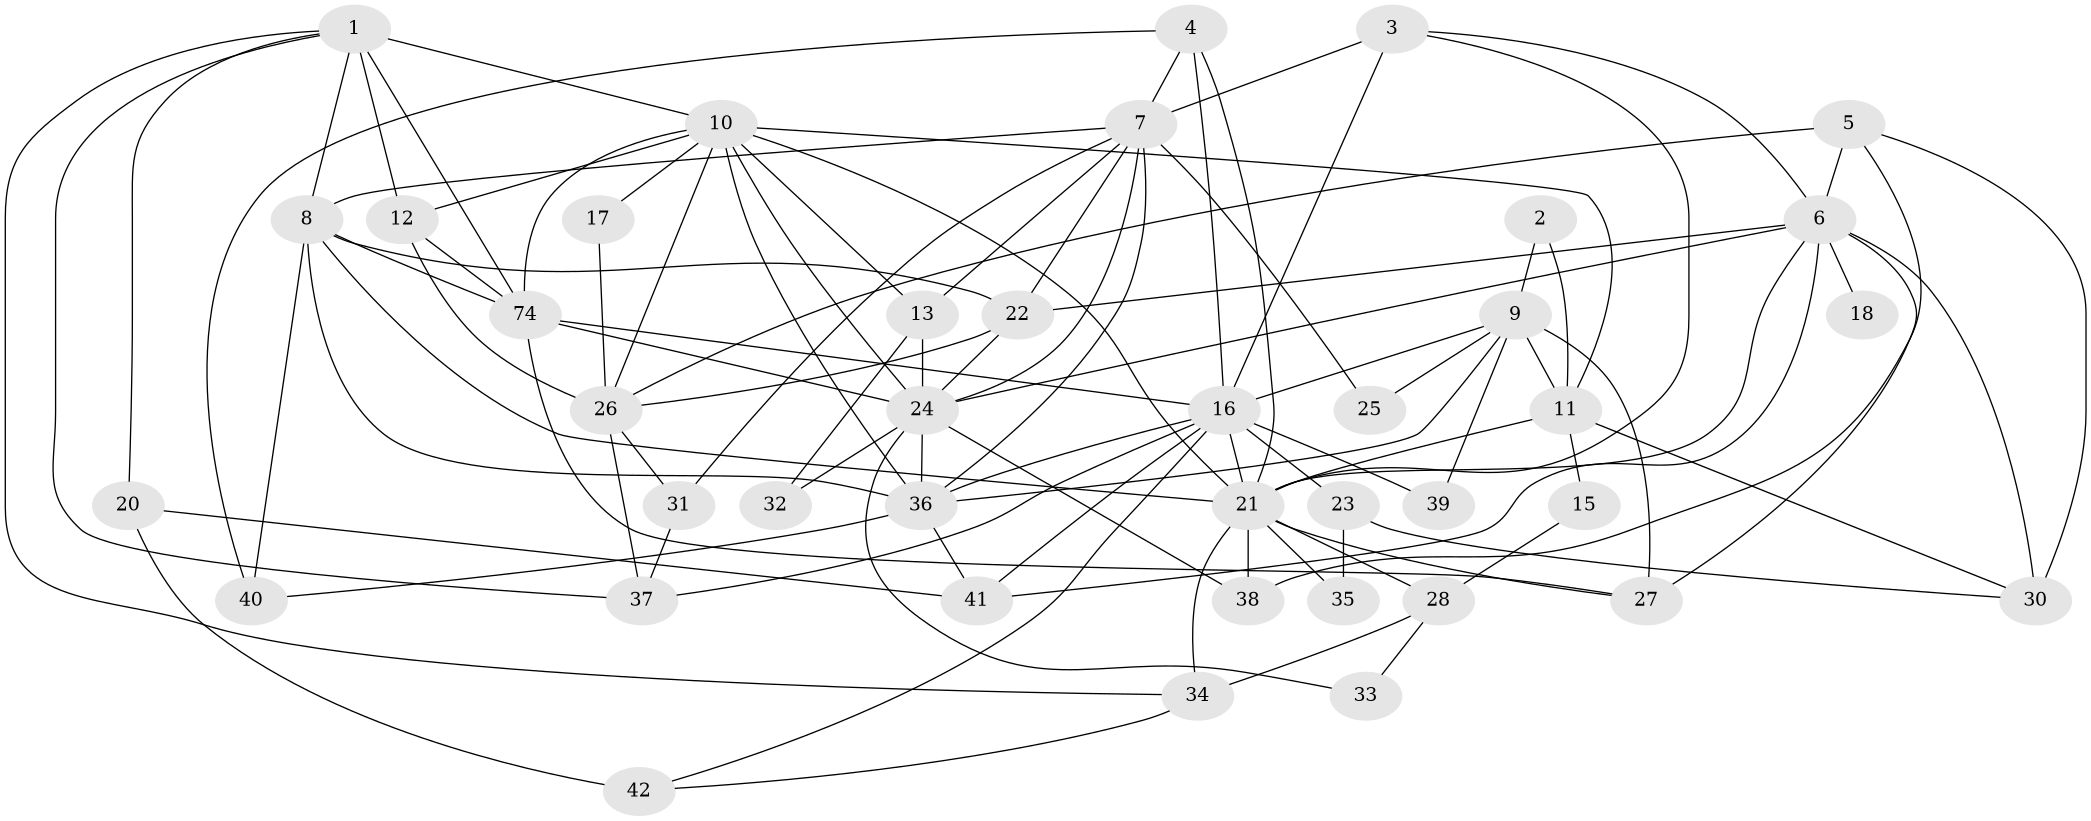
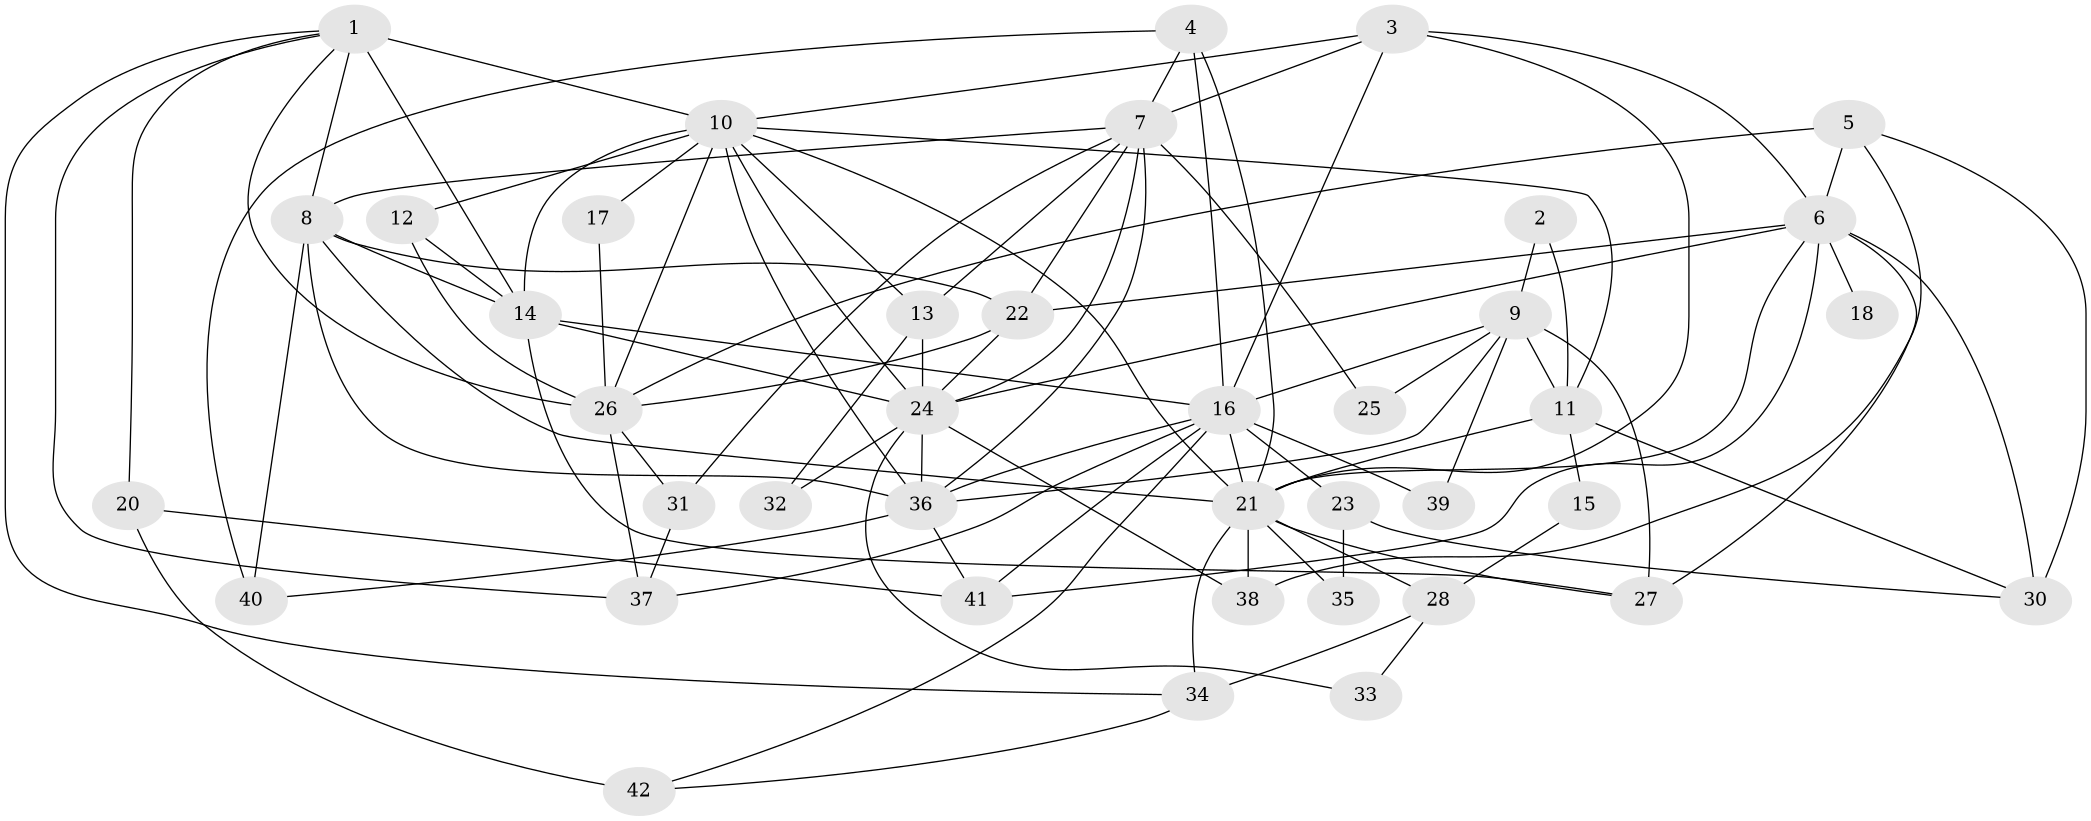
none -> (1057, 78)
(377, 117) -> (304, 296)
(525, 315) -> (525, 315)
